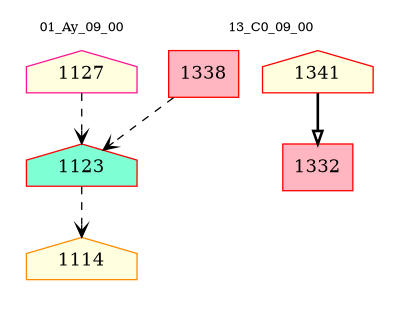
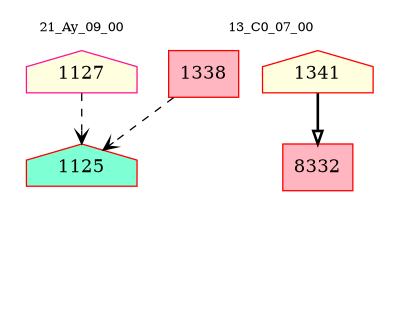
(82, 28) -> (82, 28)
(271, 28) -> (271, 28)
(82, 167) -> (82, 167)
(318, 167) -> (318, 167)
(82, 261) -> none
